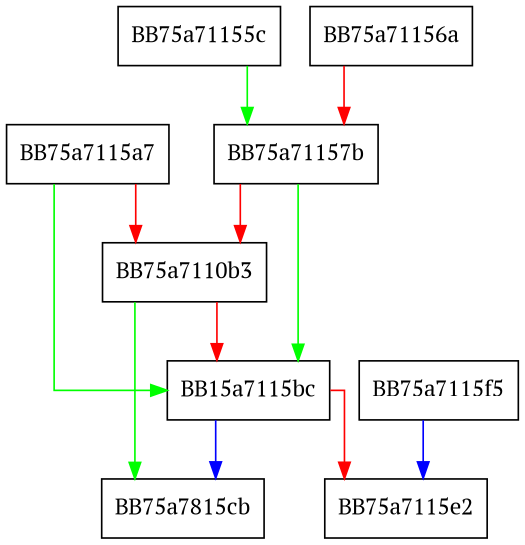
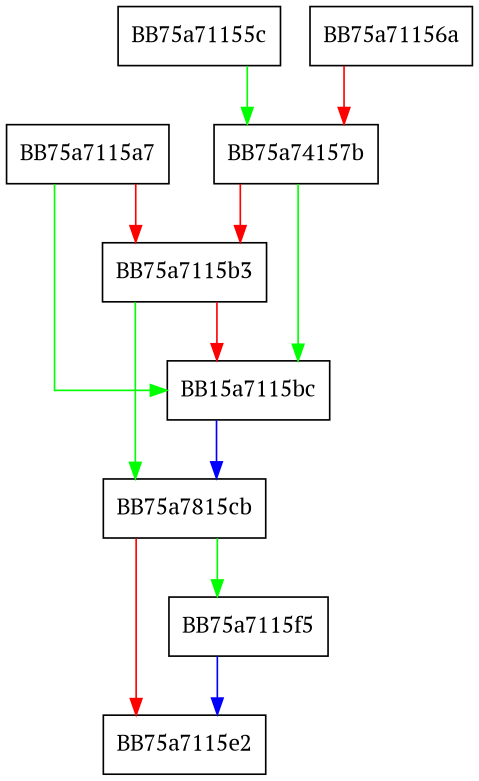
(296, 154) -> (296, 154)
(185, 272) -> (185, 272)
(344, 419) -> (136, 619)
none -> (217, 559)
